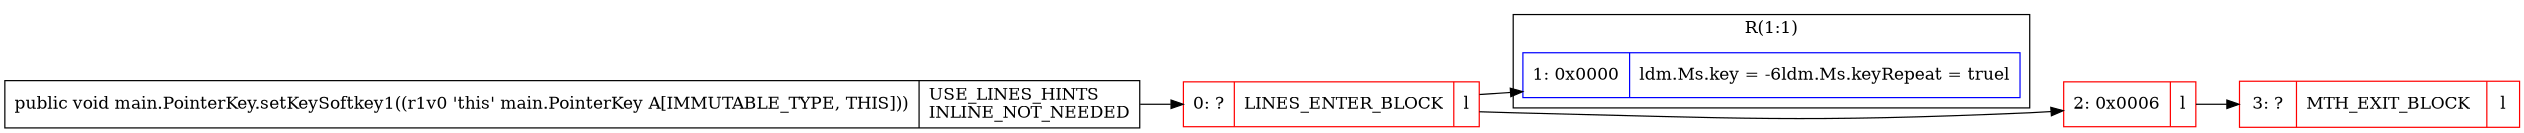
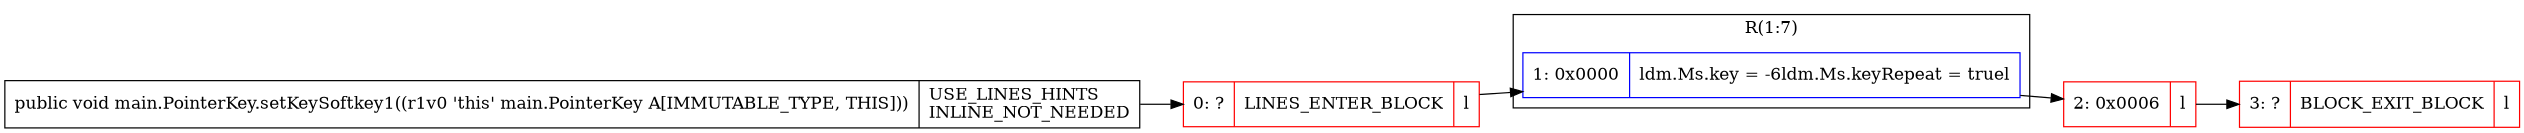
(1771, 28) -> (1771, 28)
(2389, 104) -> (2392, 104)
(1765, 118) -> (2037, 97)
